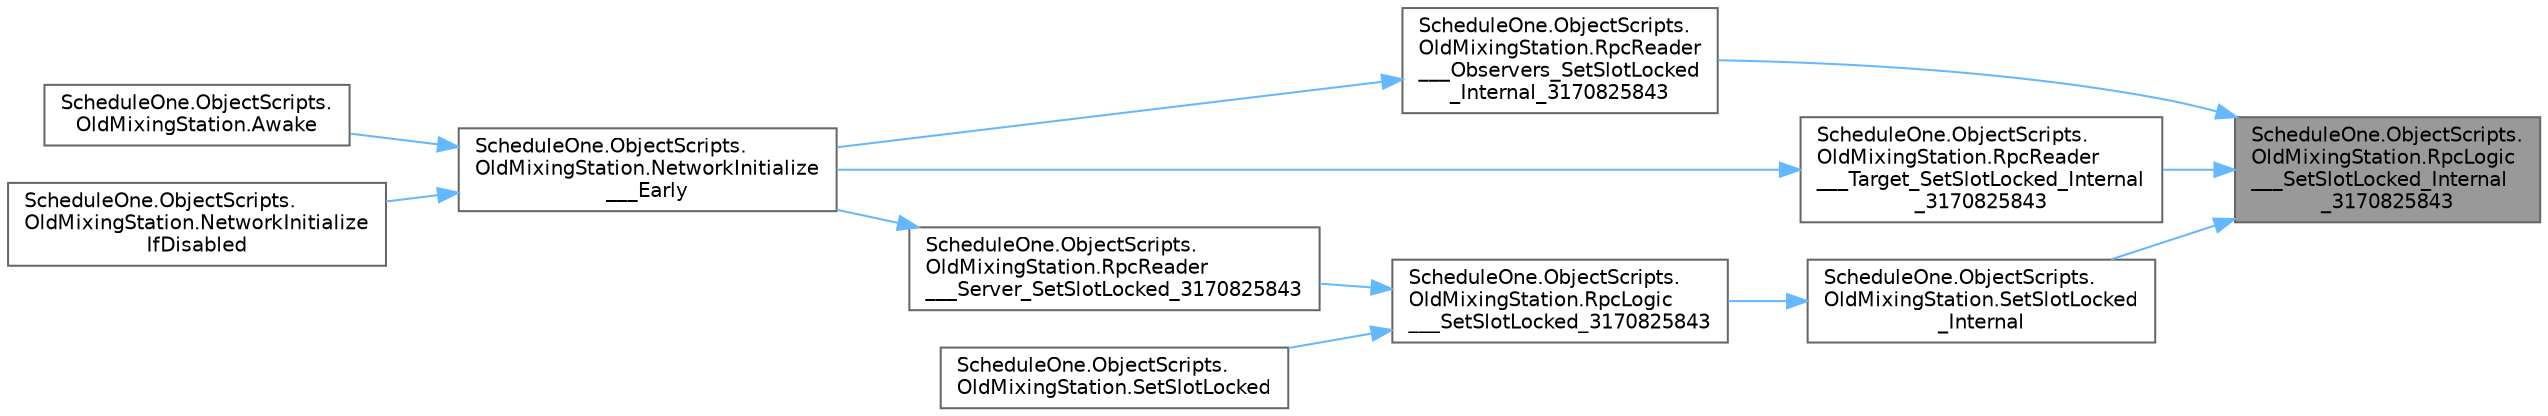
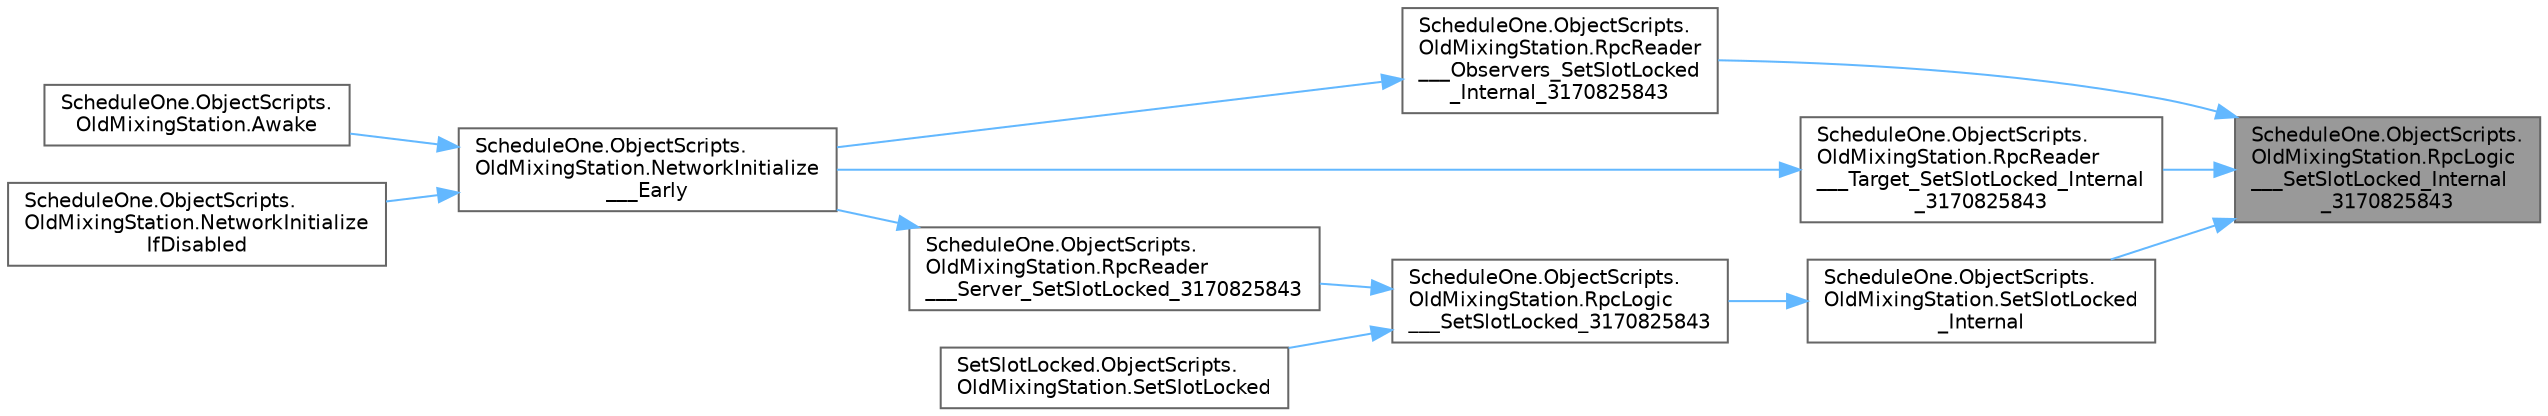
(1114, 378) -> (1114, 378)
